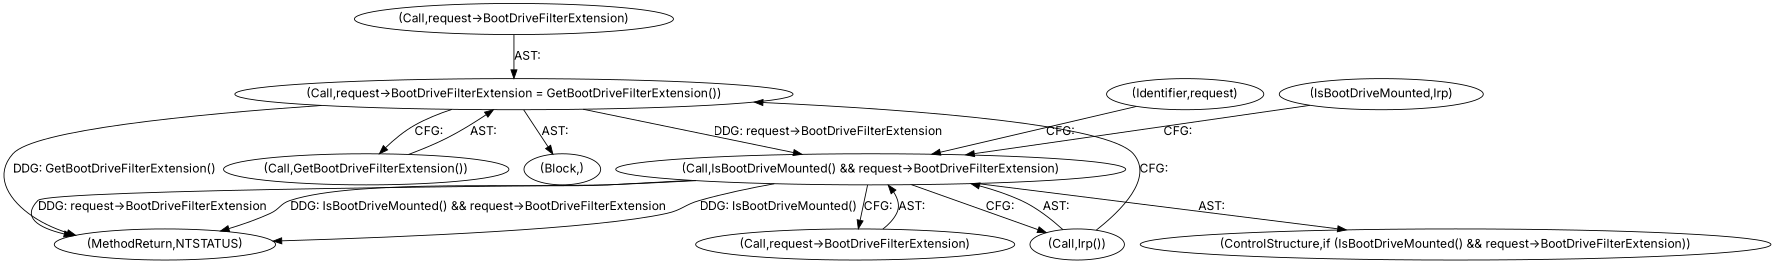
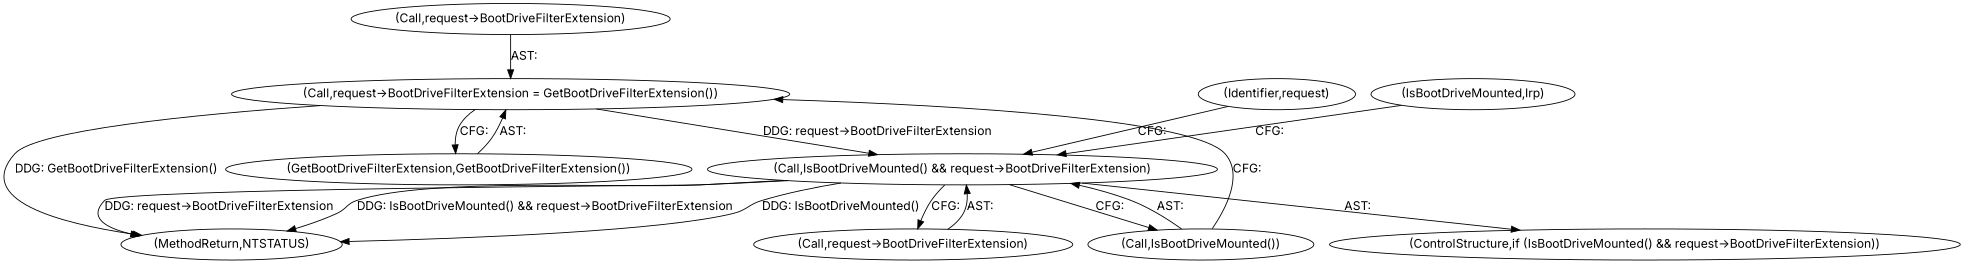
(366, 169) -> (459, 169)
(562, 169) -> none
(1077, 244) -> (1201, 244)
